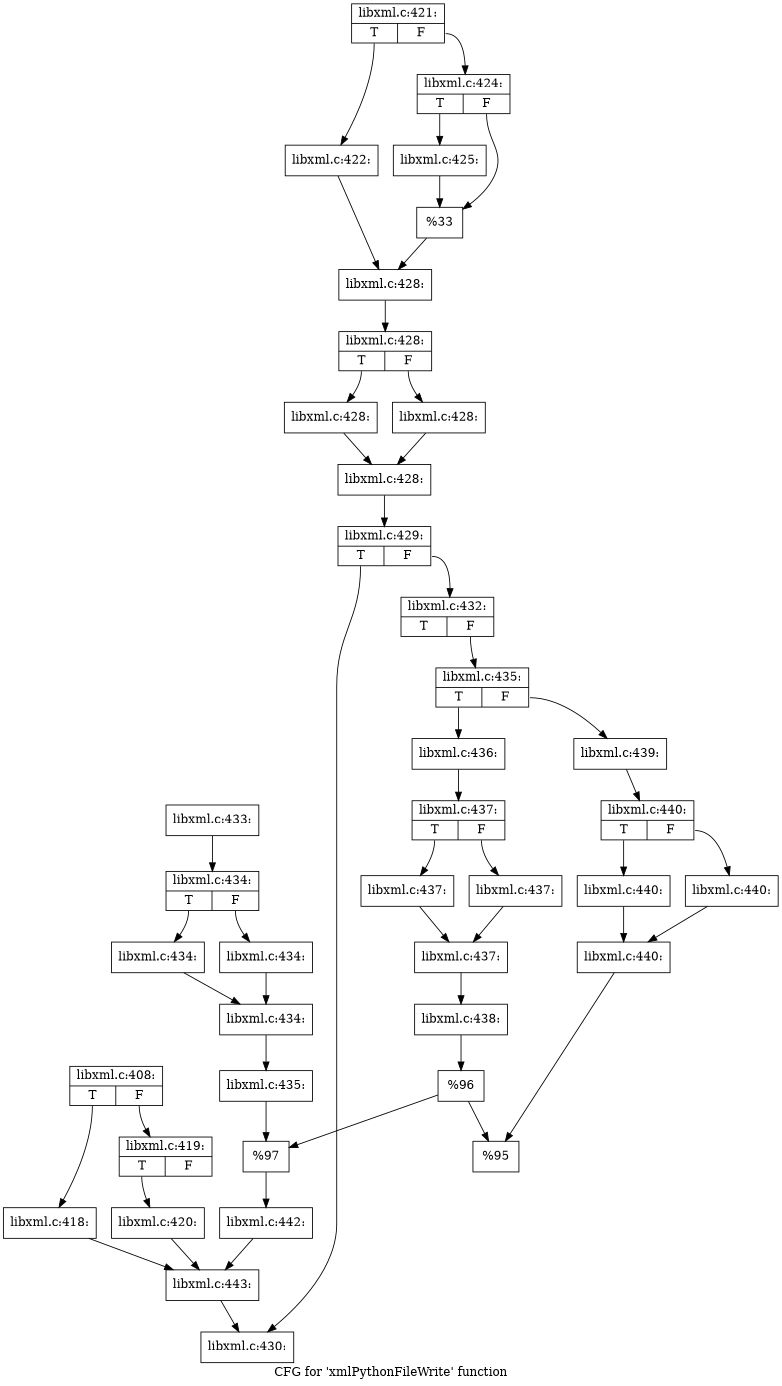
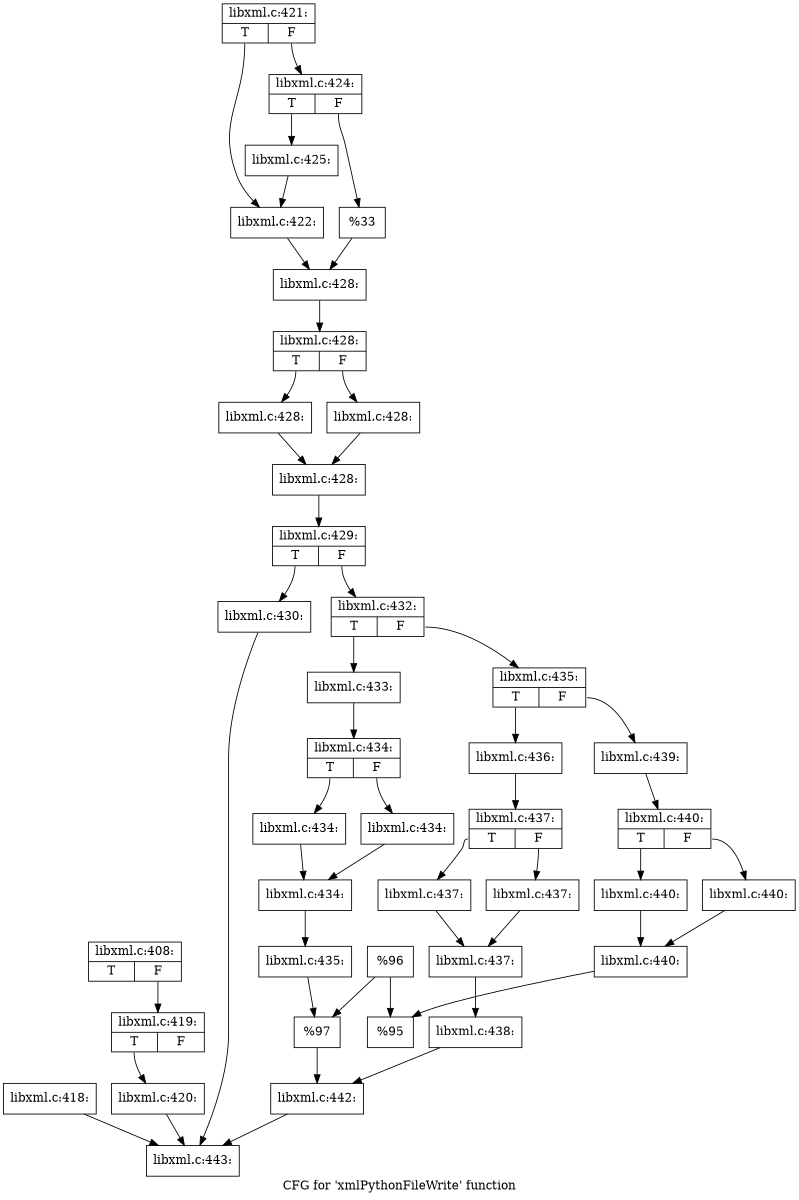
(440, 187) -> (285, 187)
none -> (354, 650)
(461, 1048) -> (400, 1064)
(83, 1155) -> none
(228, 1313) -> (229, 885)
